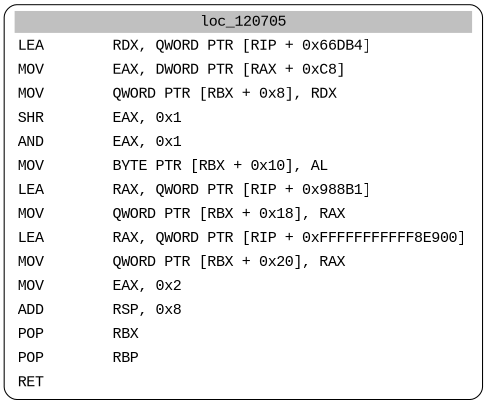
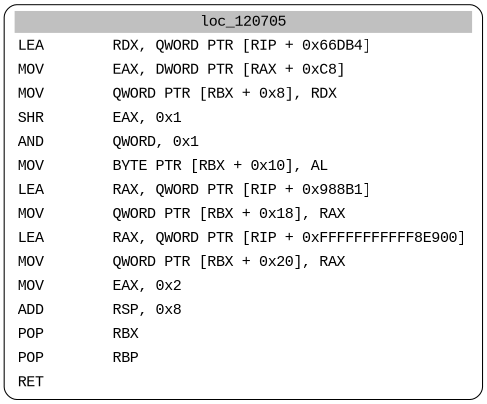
(100, 142) -> (109, 142)
